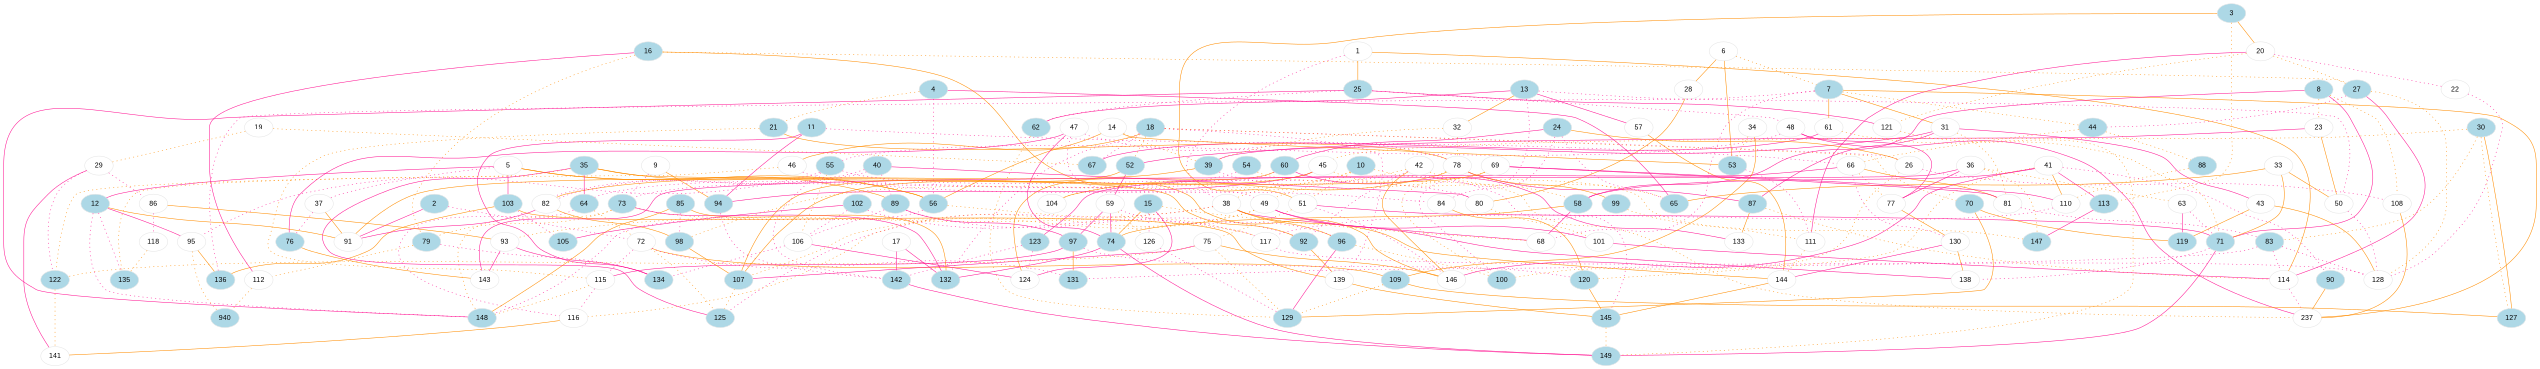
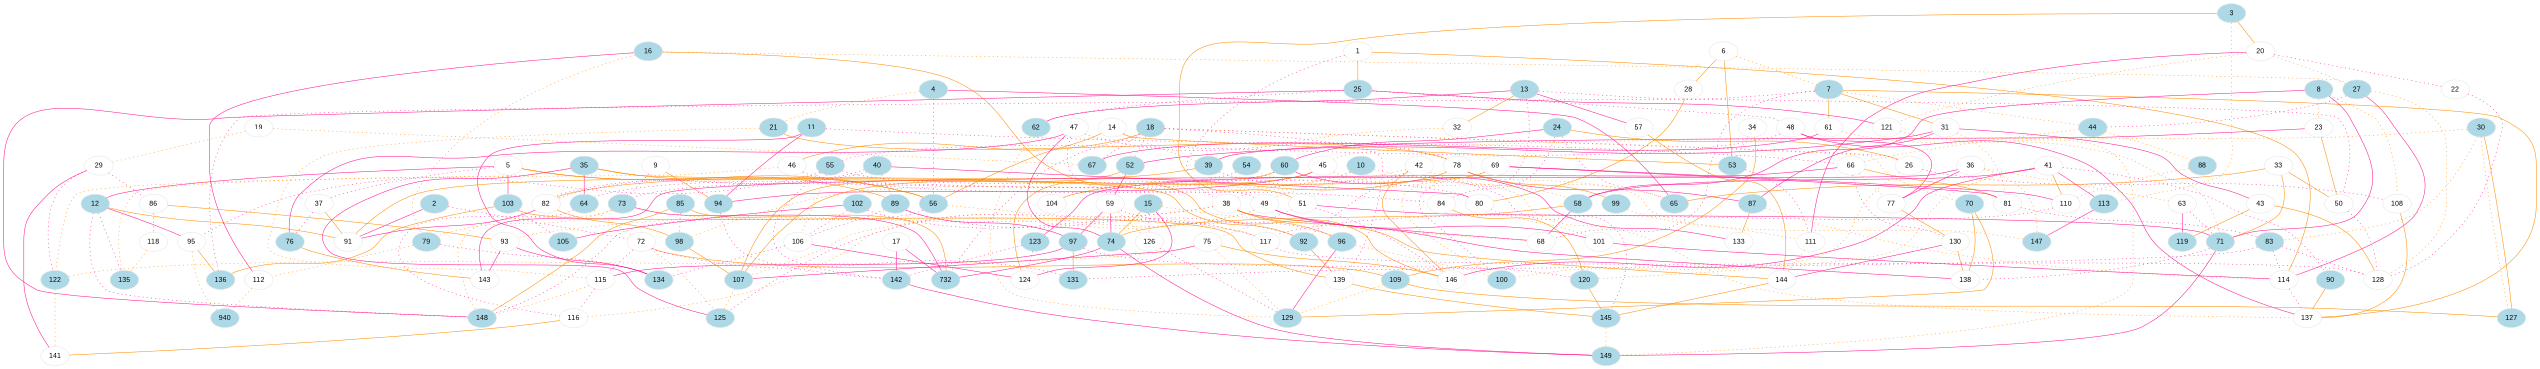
(2073, 231) -> (1975, 242)
(946, 280) -> (946, 280)
(2307, 318) -> (2307, 318)
